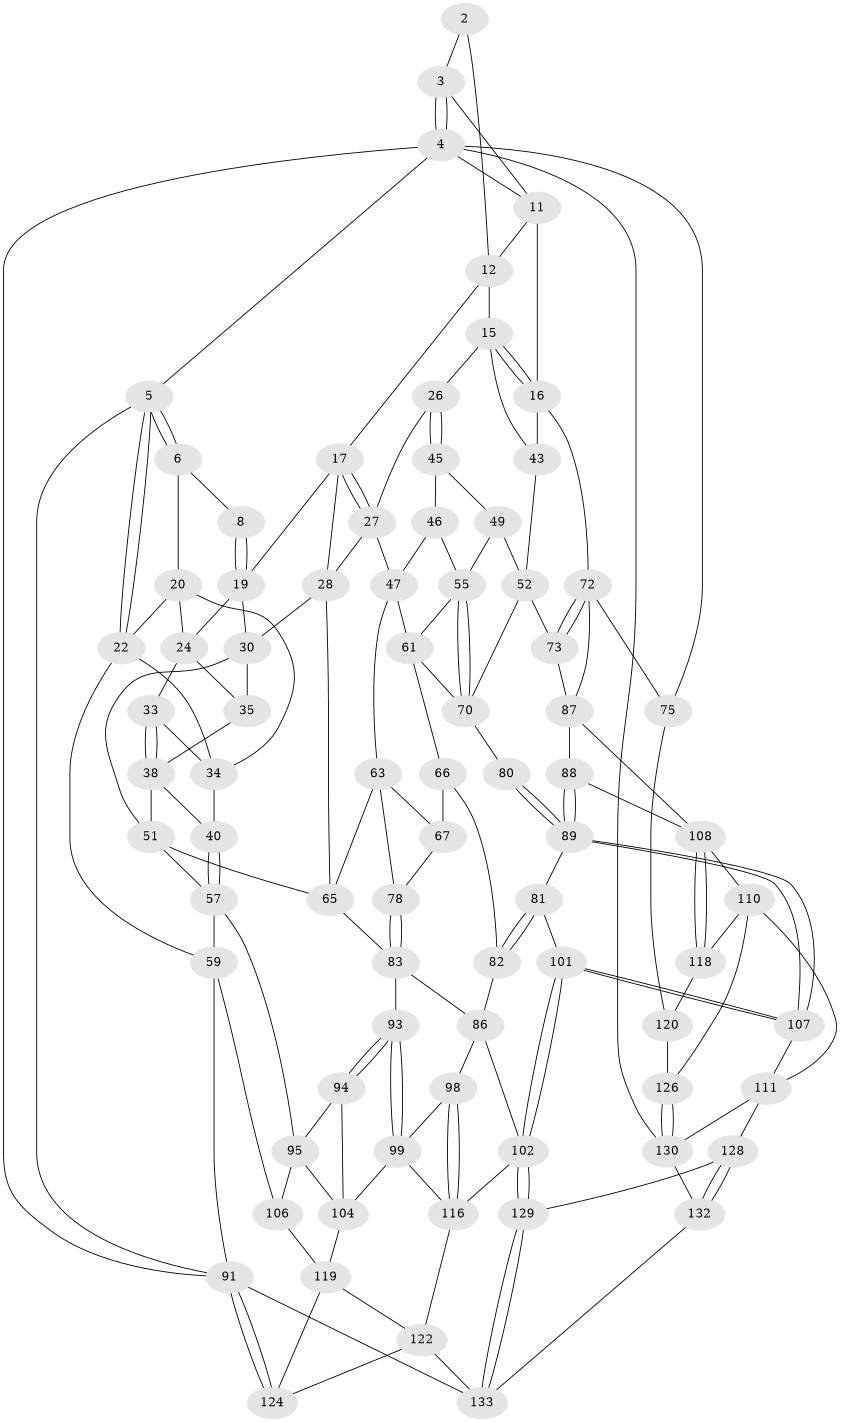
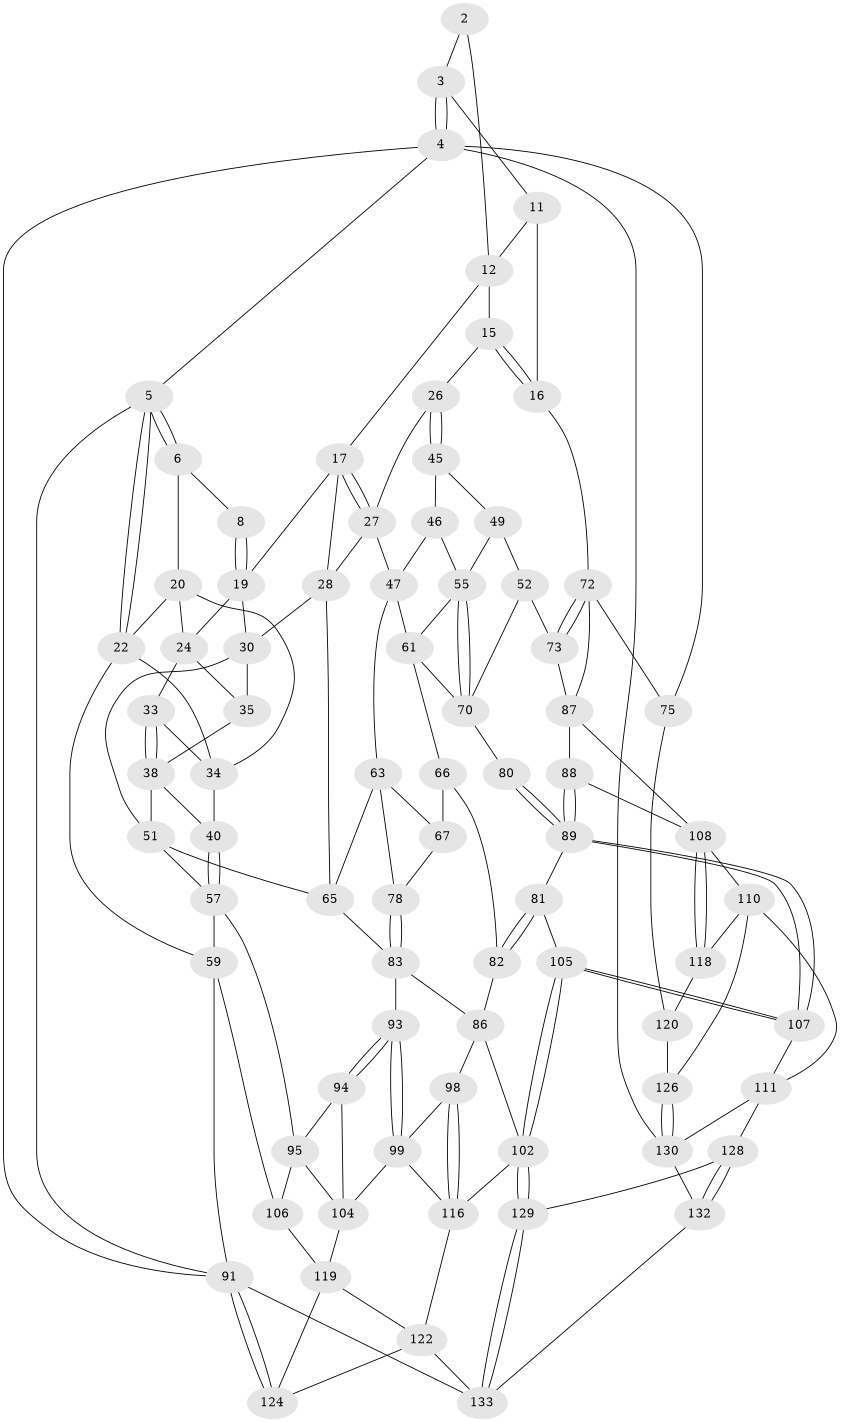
(489, 177) -> none
(537, 460) -> none
(562, 963) -> (562, 963)
